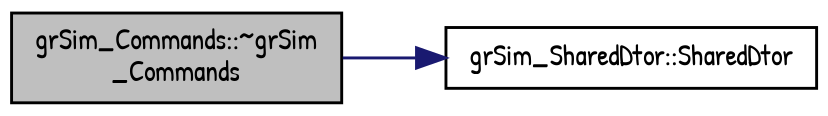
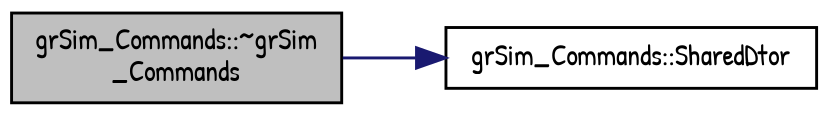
(631, 58) -> (631, 58)
